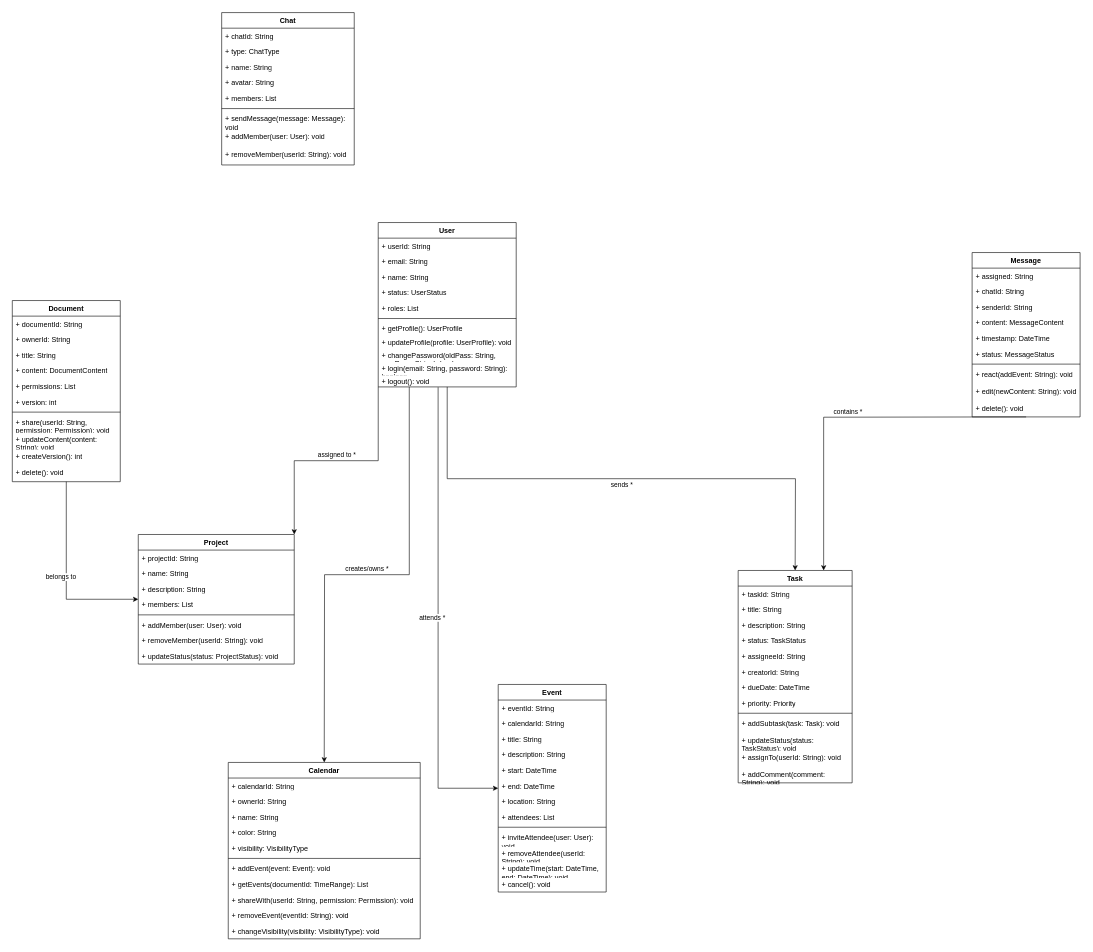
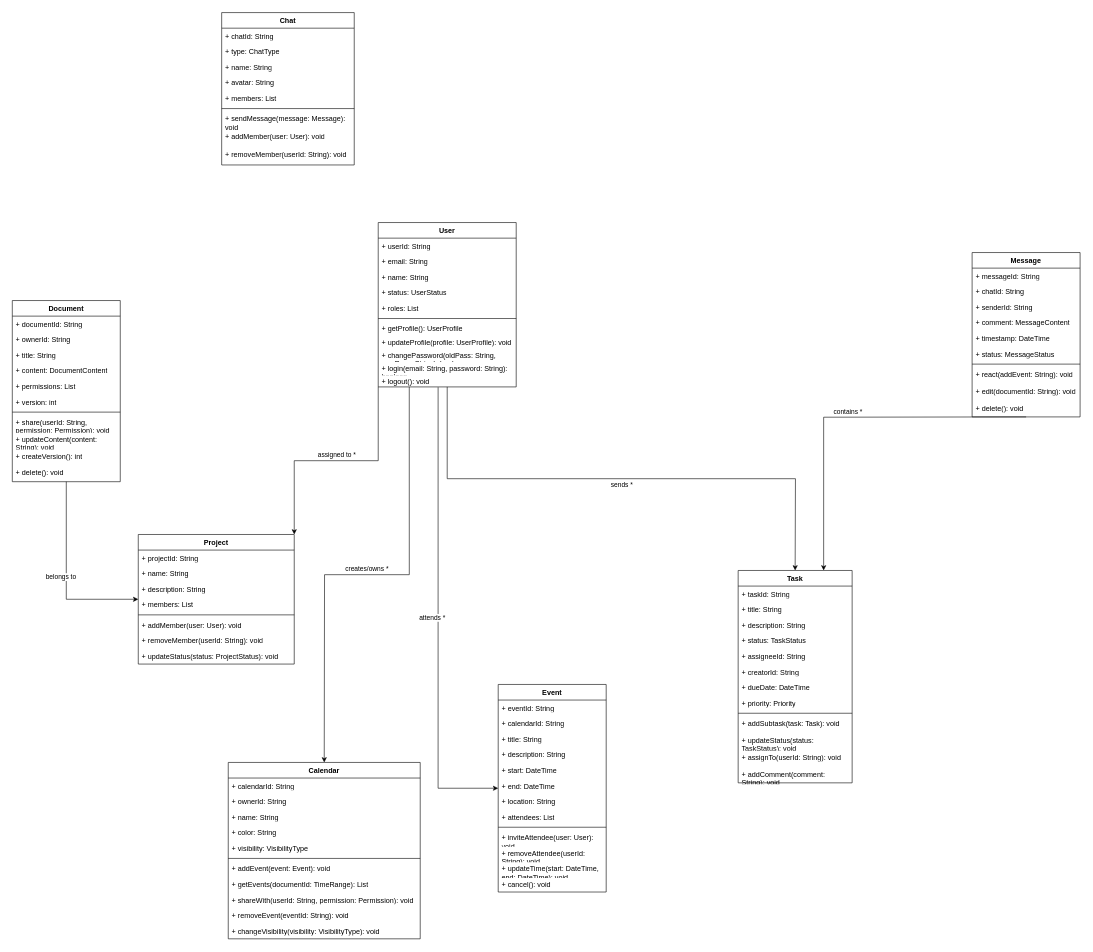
(1008, 276) -> (1010, 276)
(1023, 323) -> (1023, 323)
(1027, 396) -> (1027, 396)
